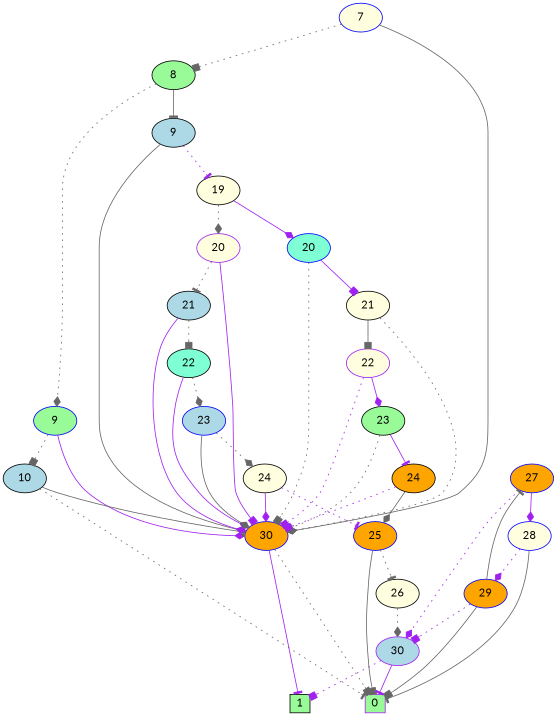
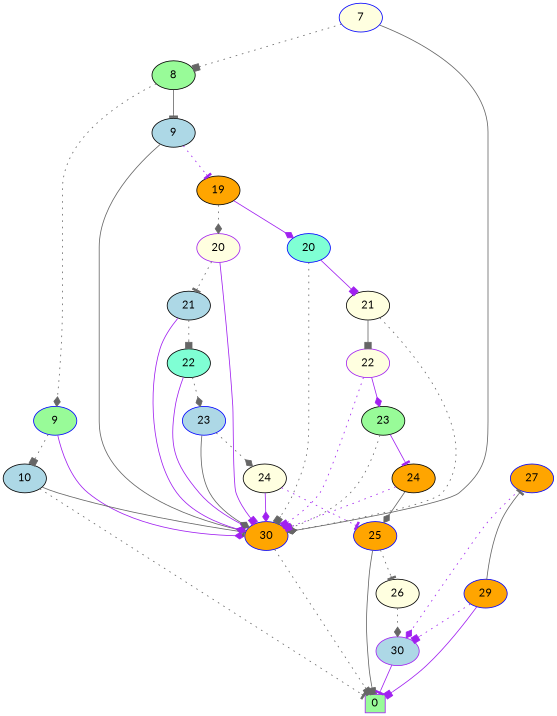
(218, 190) -> (218, 190)
(530, 536) -> none
(439, 653) -> (439, 653)
(300, 704) -> none
